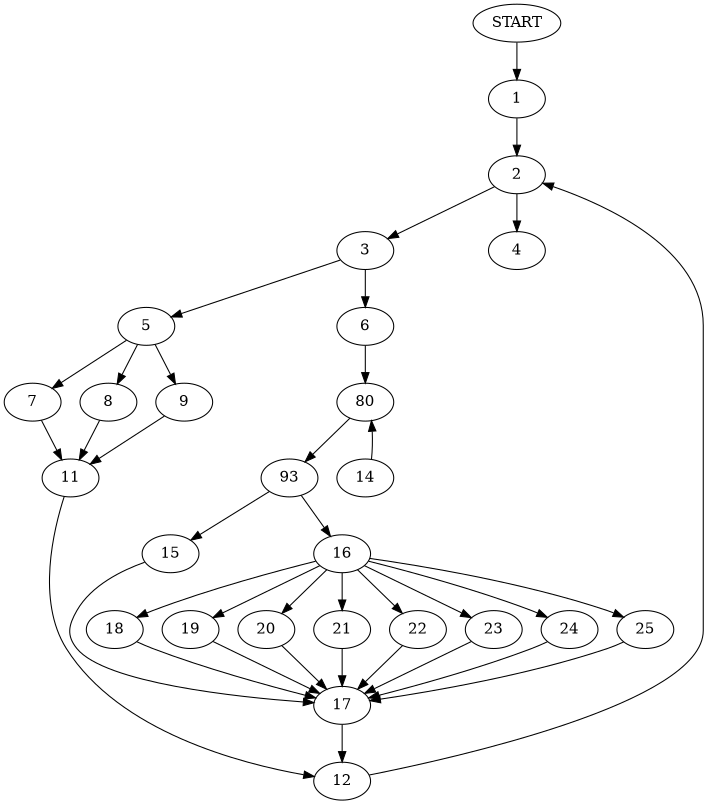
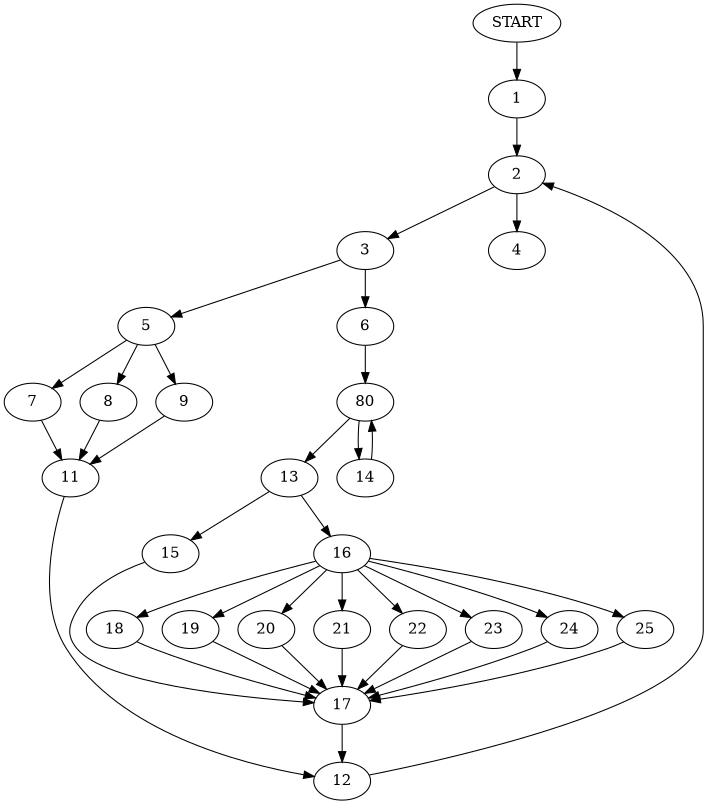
none -> (358, 435)
(290, 478) -> (290, 478)
